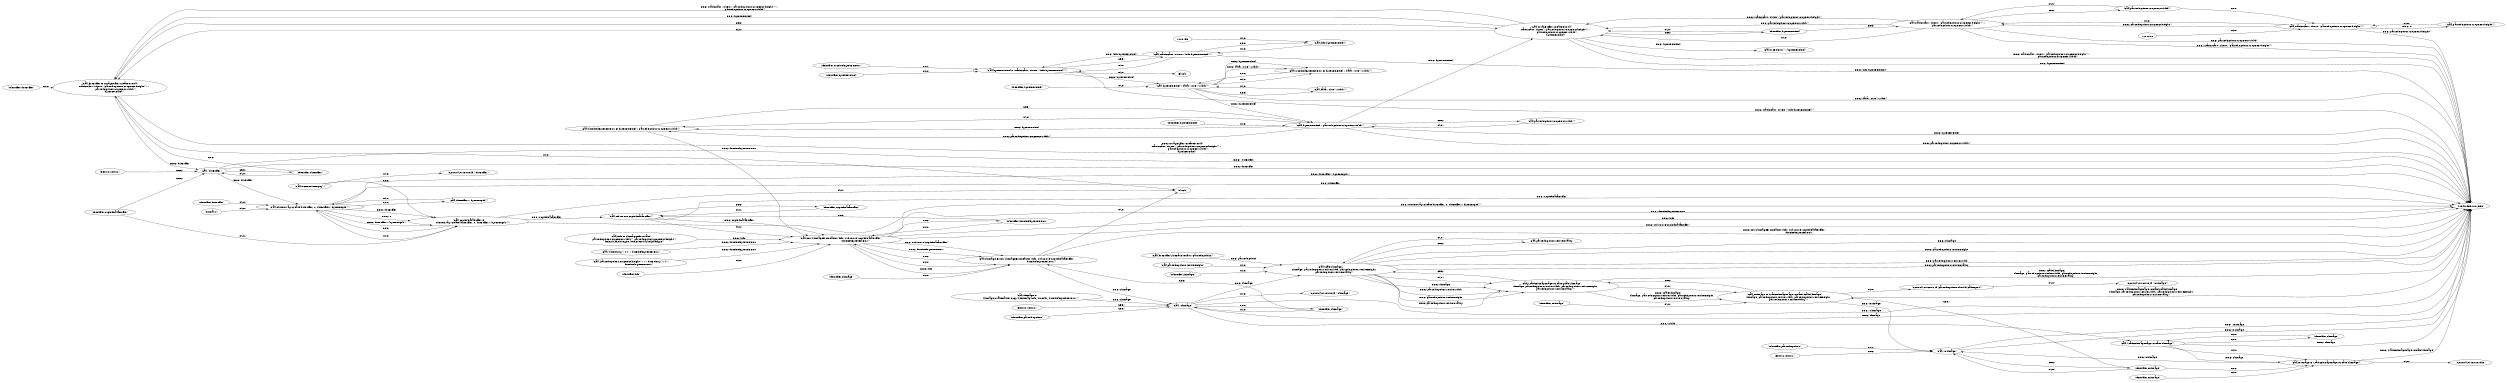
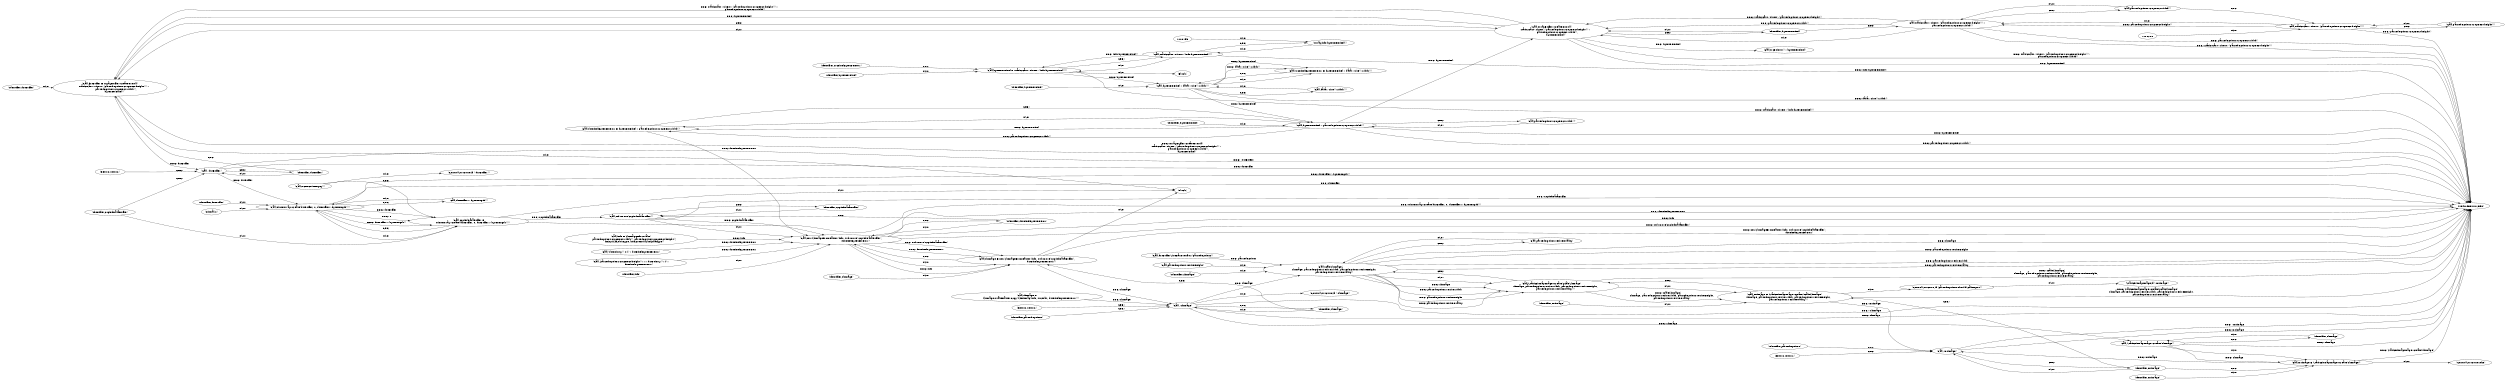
(2407, 26) -> (2407, 26)
(1330, 43) -> (1330, 43)
(2148, 283) -> (2148, 283)
(1668, 324) -> (1668, 324)
